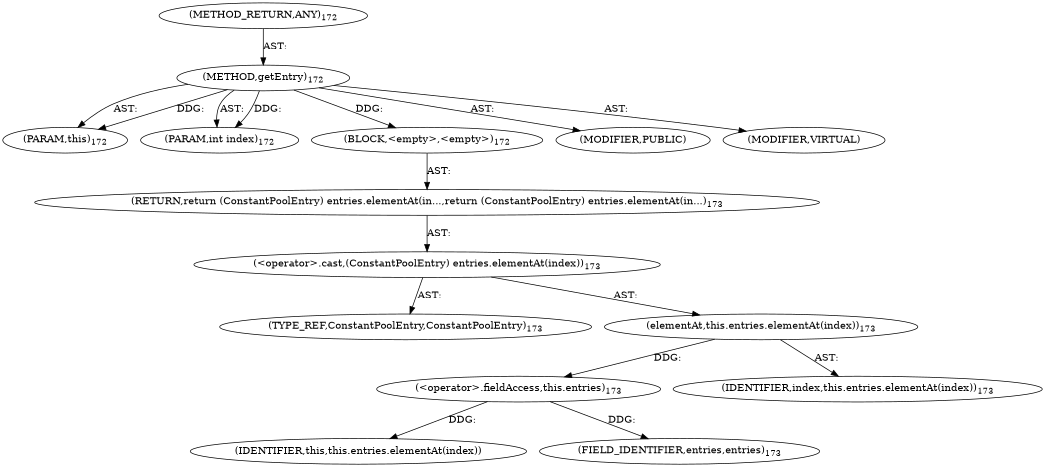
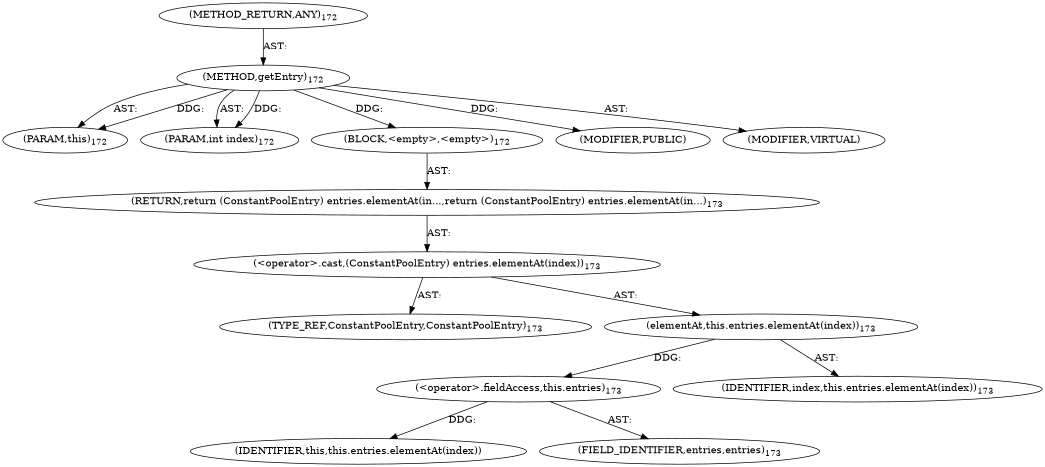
(484, 109) -> (486, 109)
(623, 420) -> (622, 420)
